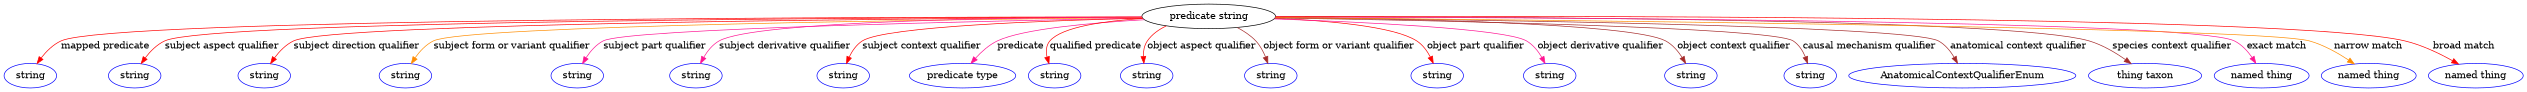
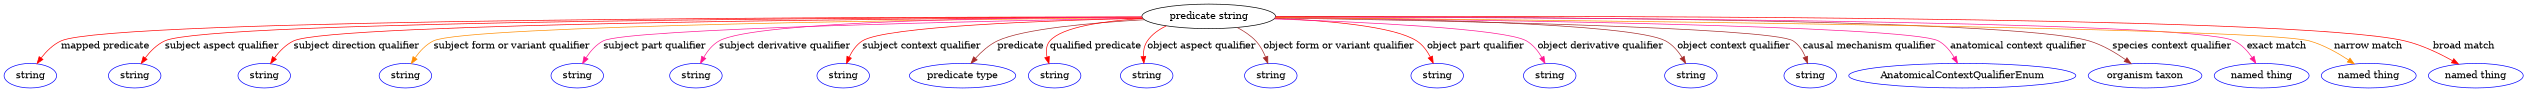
(1056, 28) -> (1056, 28)
(1773, 28) -> (1773, 28)
(2145, 76) -> (2145, 76)
